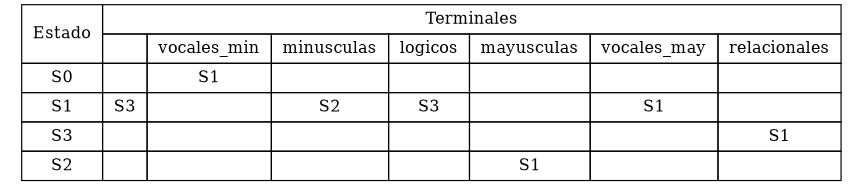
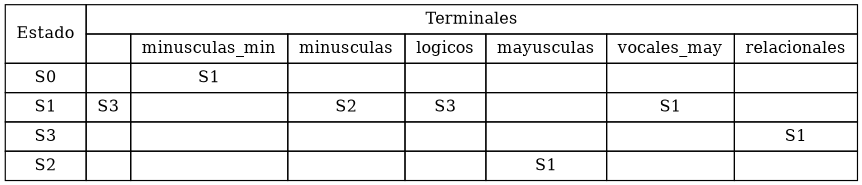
(209, 48) -> (209, 48)
